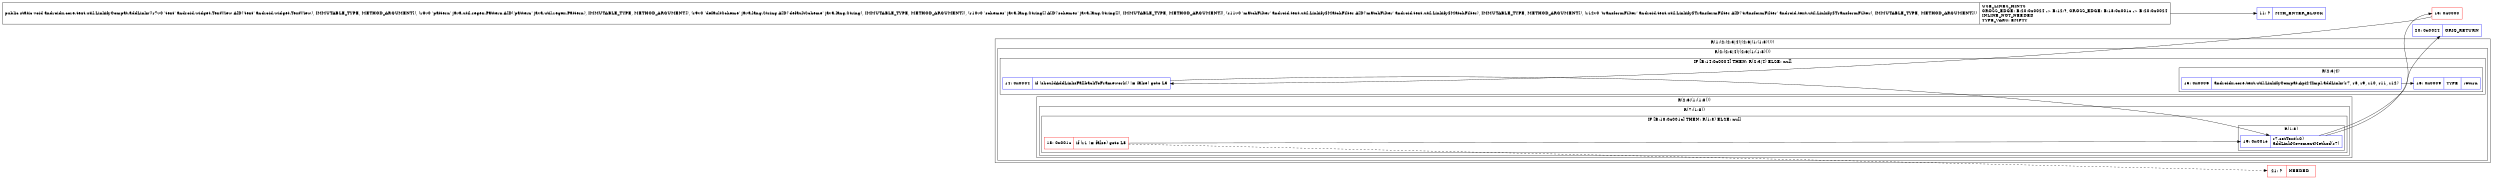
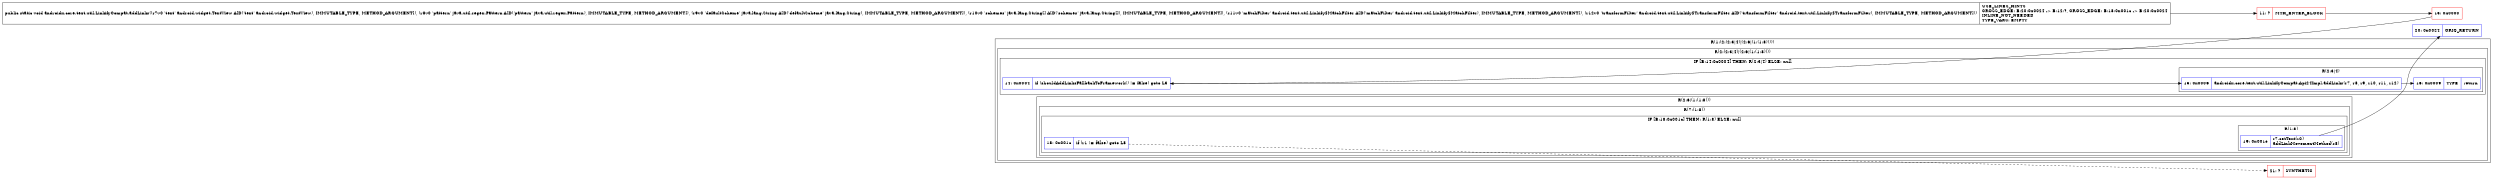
(2291, 13) -> (2291, 13)
(1720, 82) -> (1674, 83)
(2383, 110) -> (2377, 13)
(1683, 142) -> none
(1086, 143) -> (1086, 143)
(2306, 144) -> (2306, 144)
(2299, 171) -> (2299, 171)
